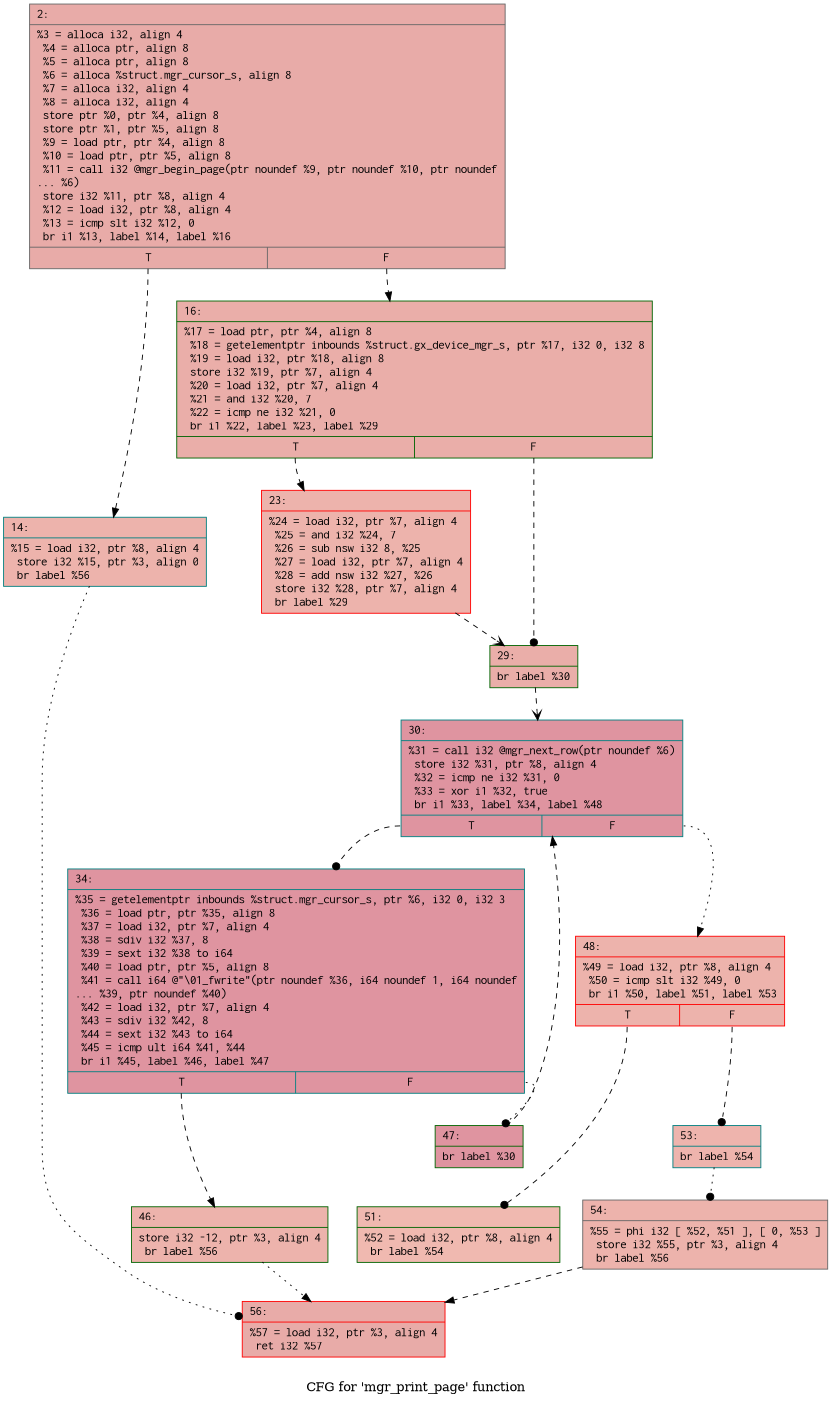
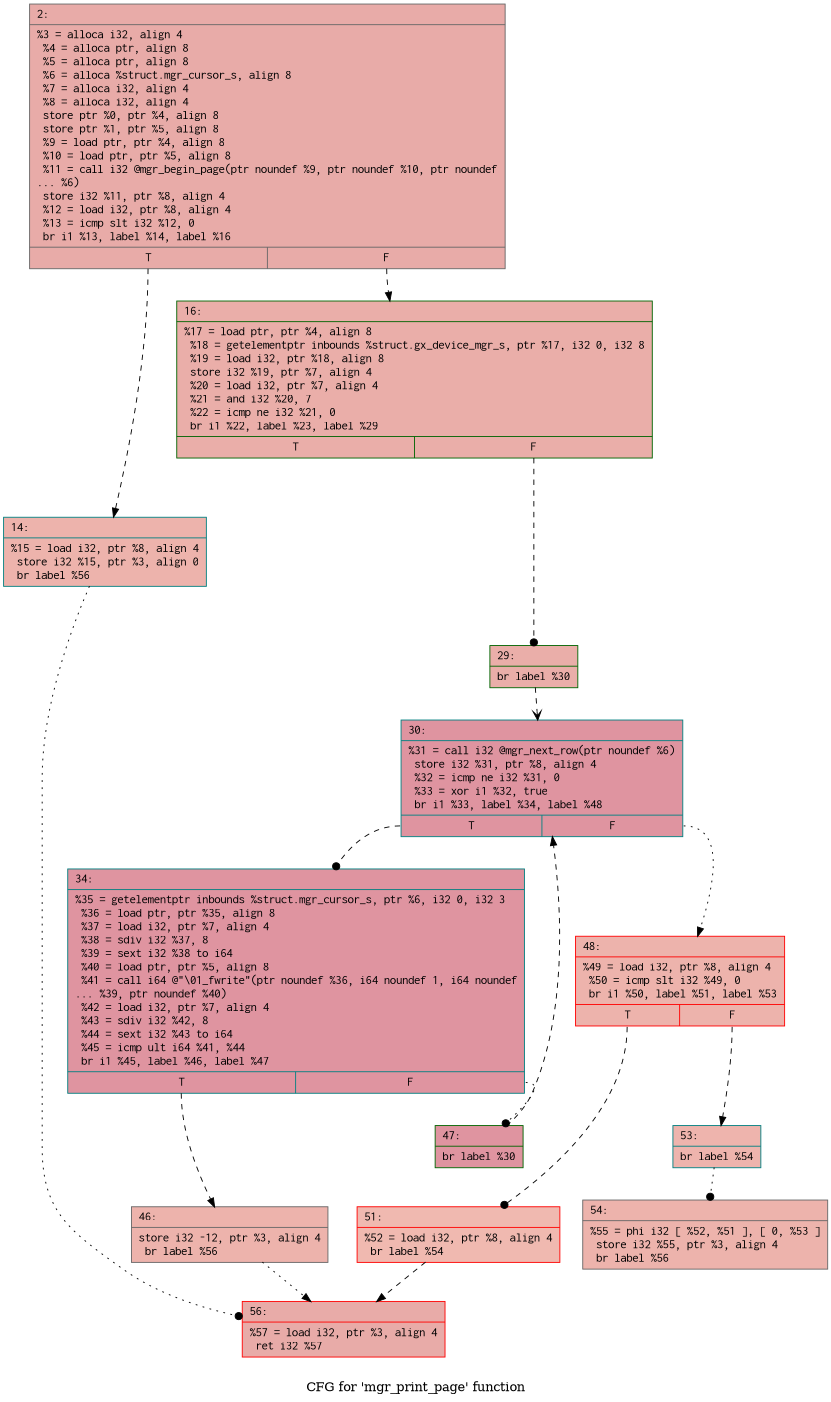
(366, 552) -> none
(729, 1072) -> (729, 1072)
(230, 1235) -> (230, 1235)
(458, 1235) -> (458, 1235)
(518, 1284) -> (405, 1279)
